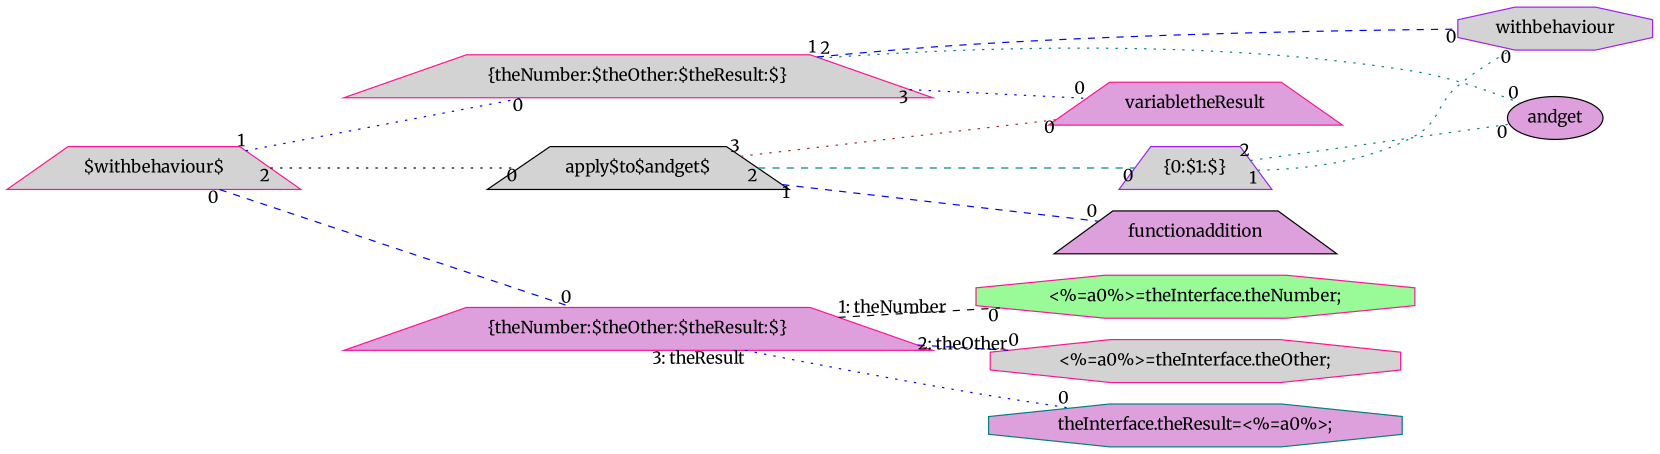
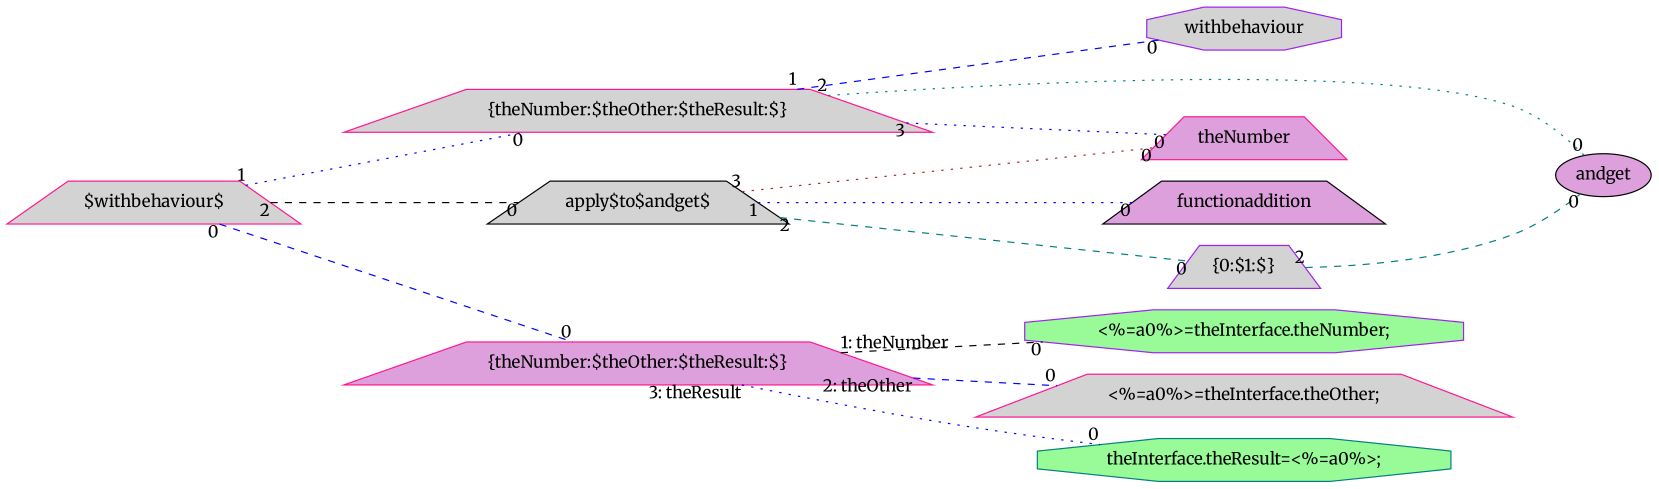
(1195, 104) -> (1244, 138)
(1380, 142) -> (1449, 252)
(1381, 151) -> none
(394, 168) -> (394, 203)
(940, 203) -> (945, 203)
(1195, 297) -> (1244, 331)
(1195, 361) -> (1244, 396)
(1195, 425) -> (1244, 460)
